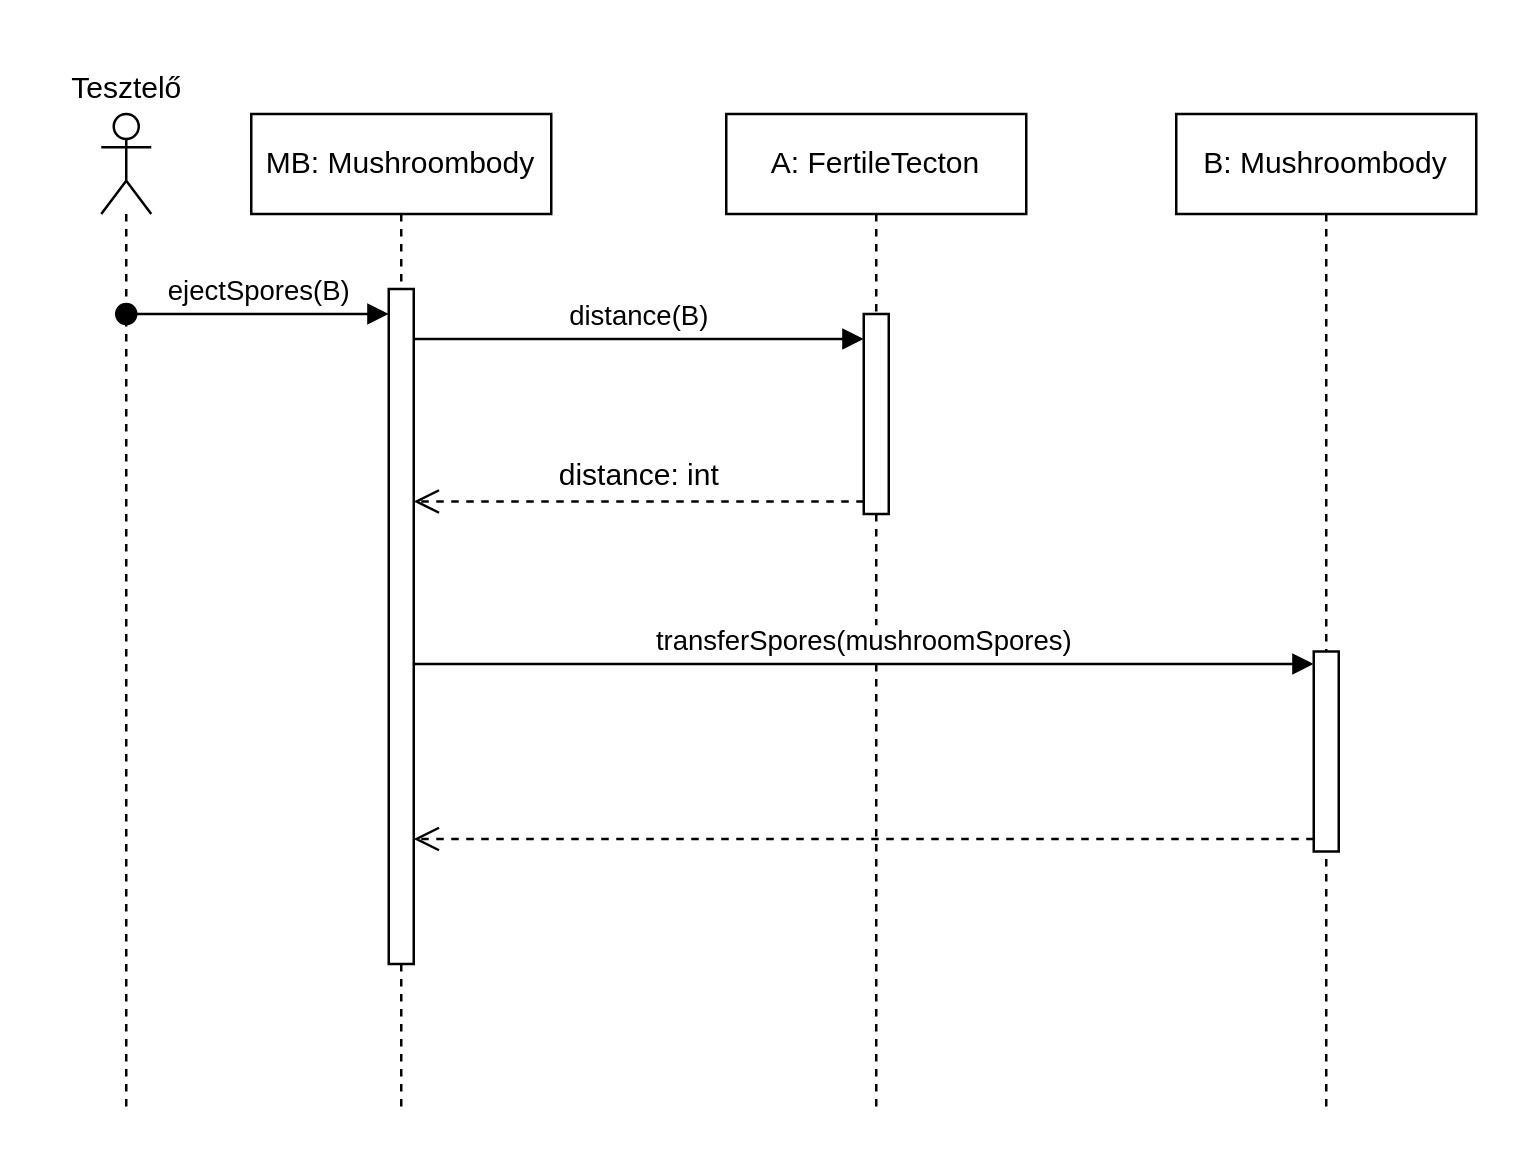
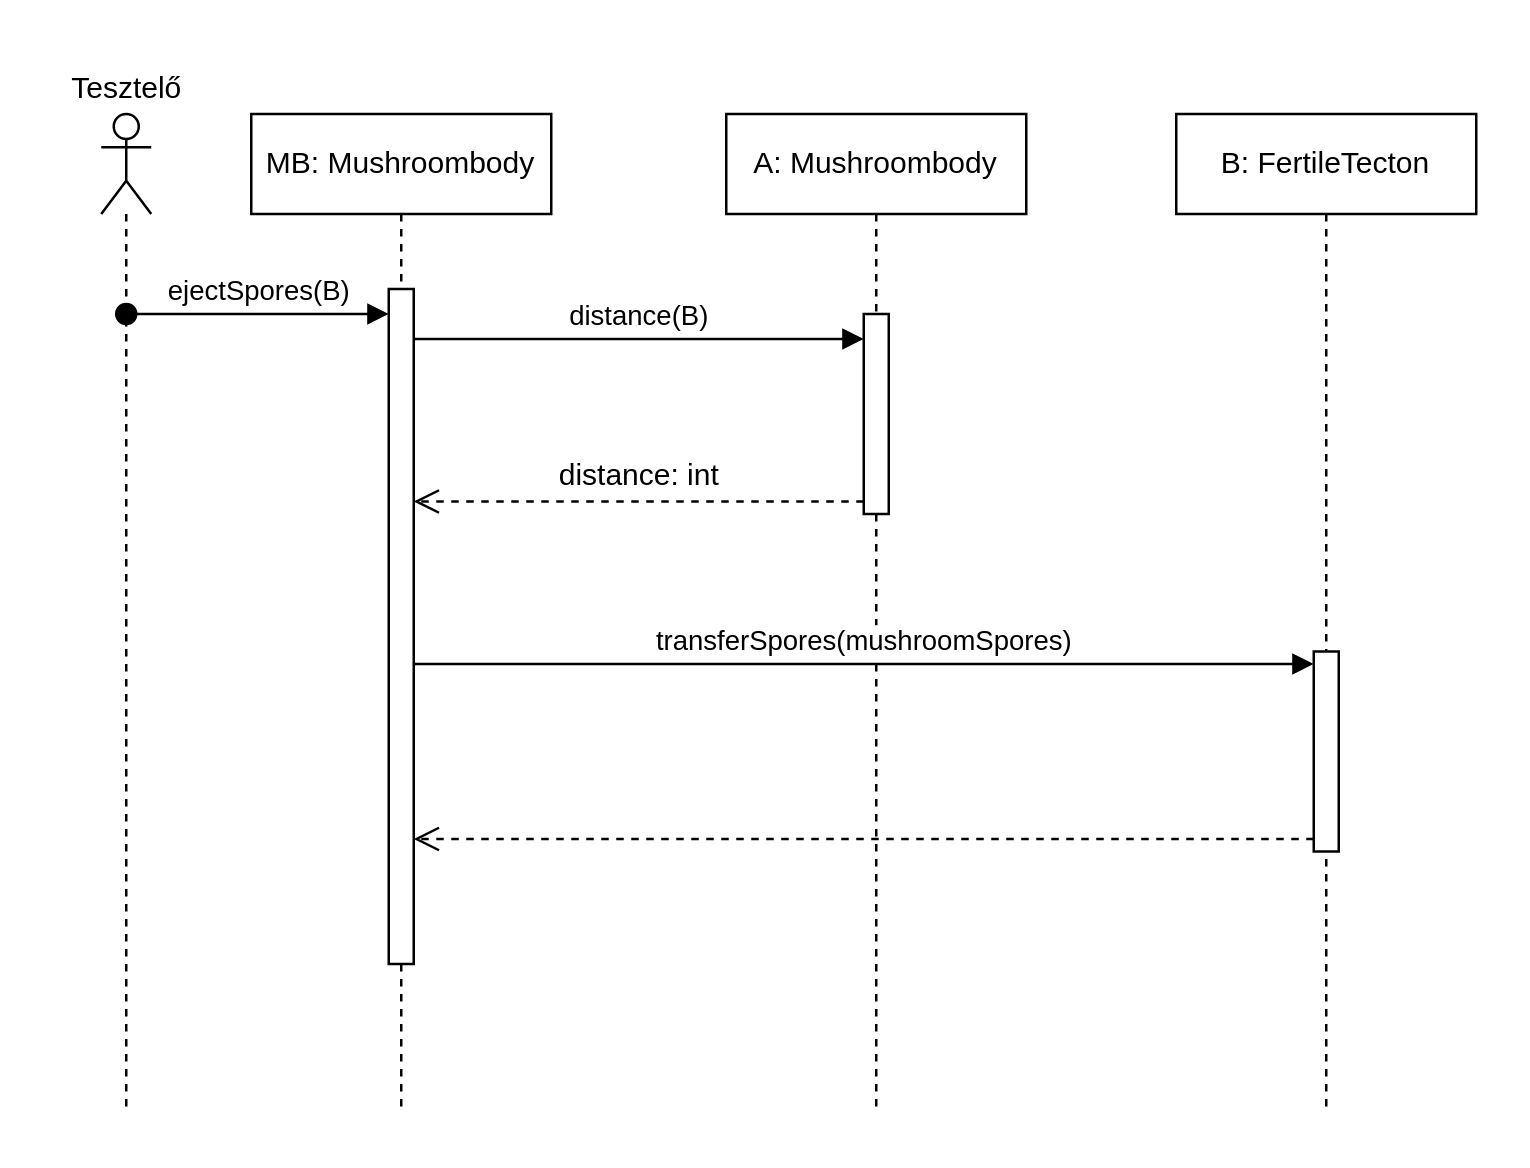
(876, 164) -> (876, 164)
(1326, 164) -> (1326, 164)
